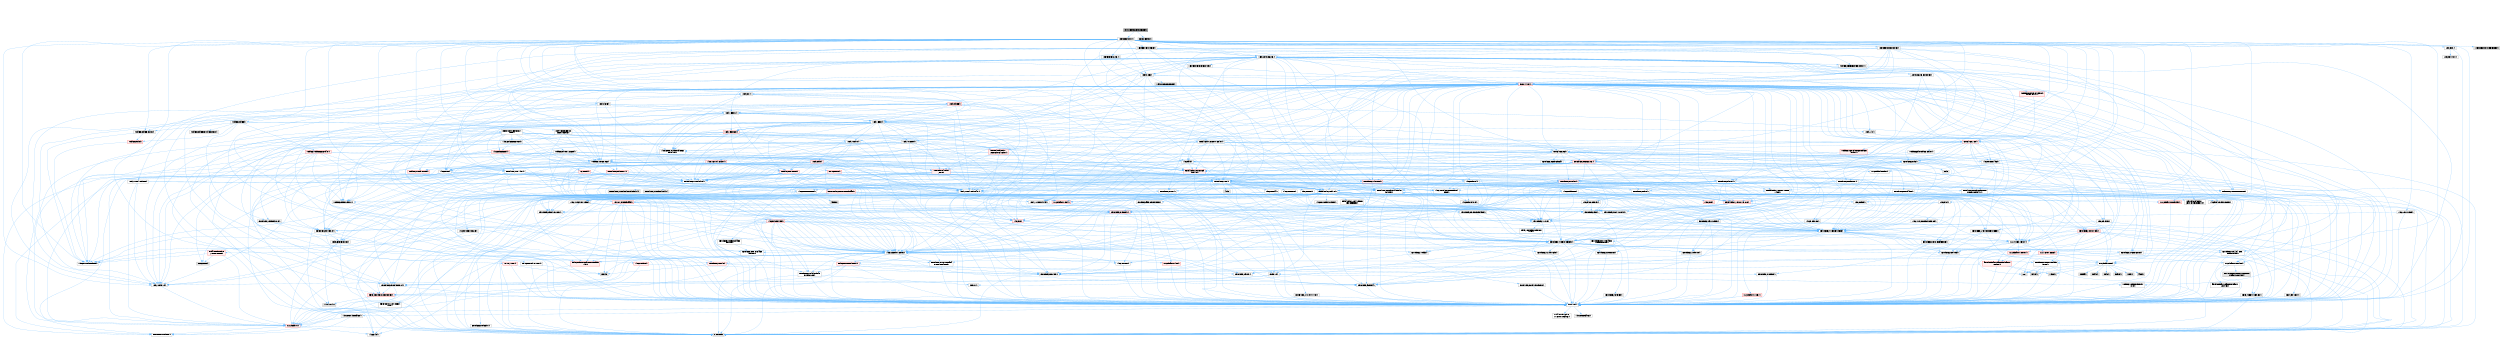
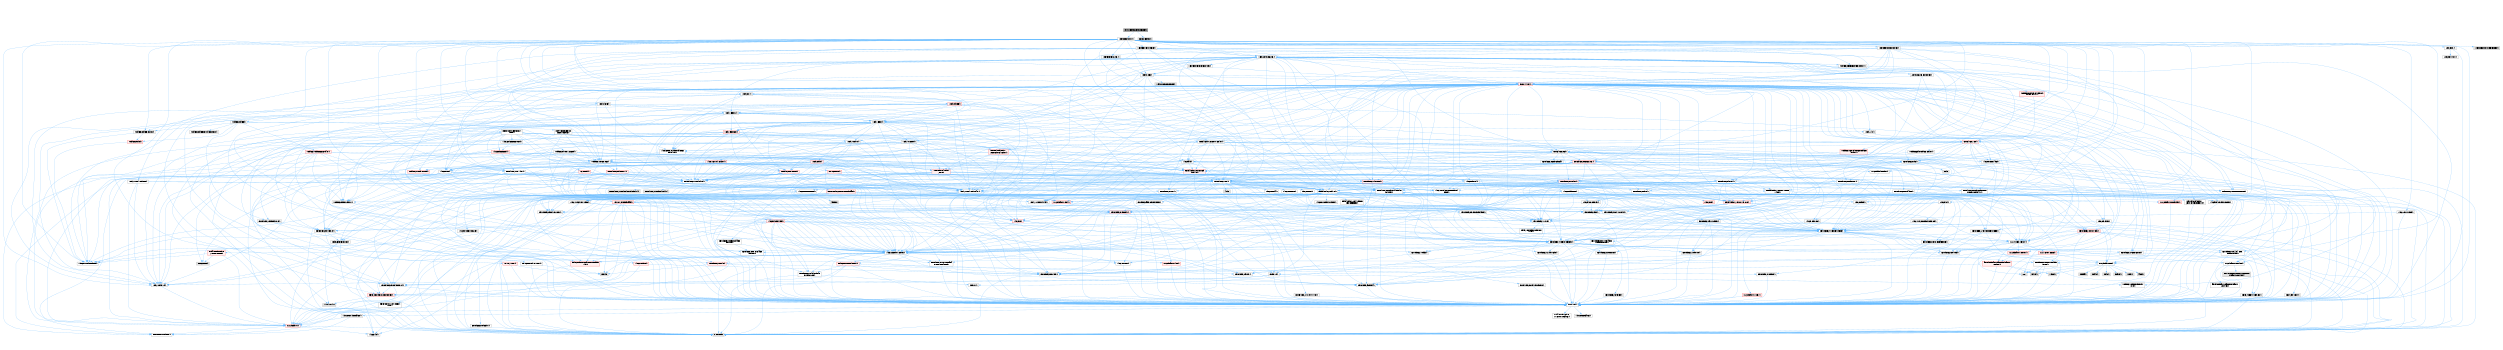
(1470, 202) -> none
